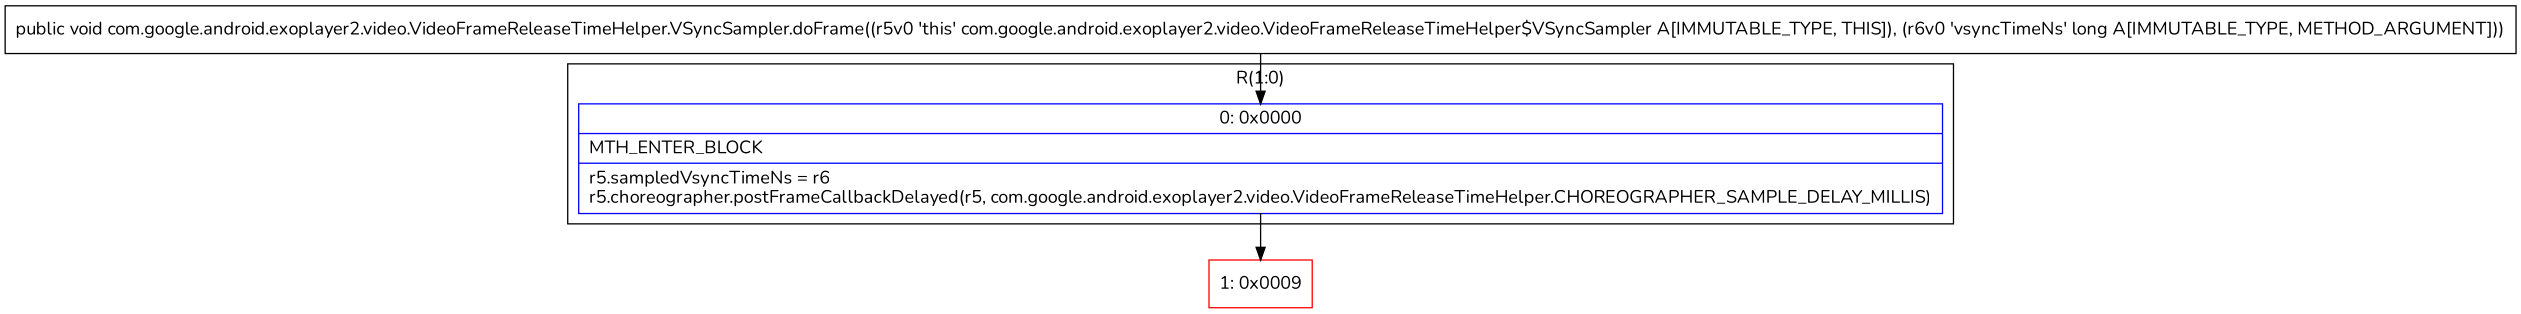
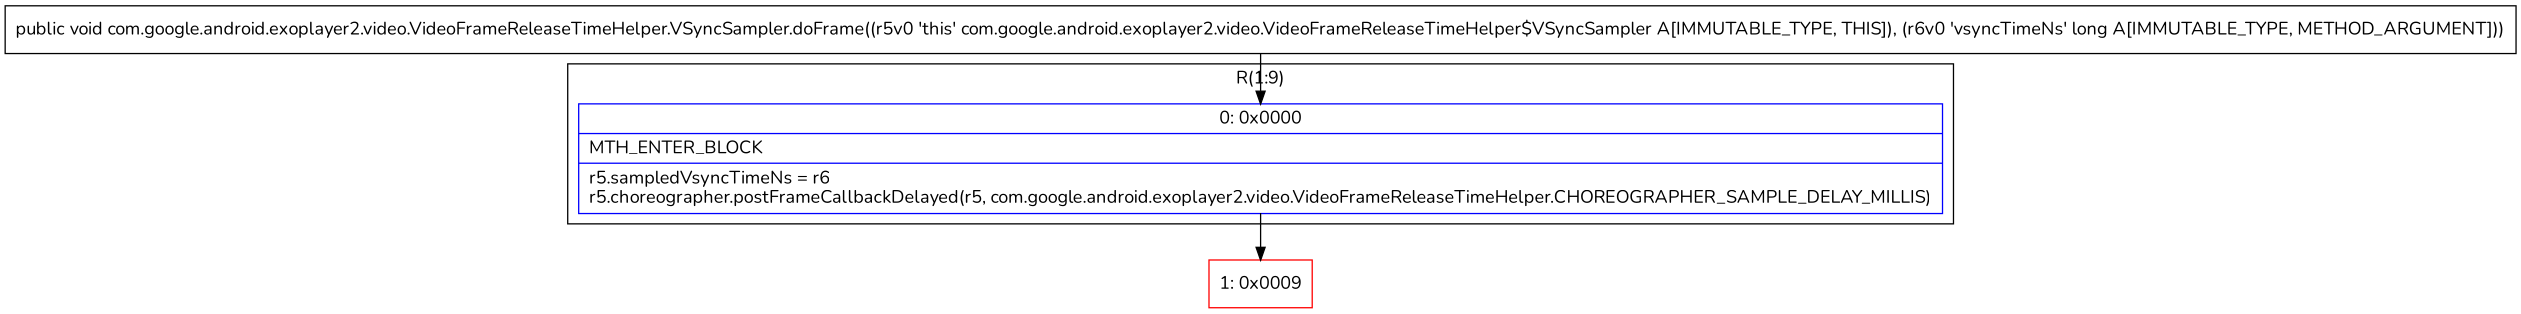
(1261, 79) -> (1261, 79)
